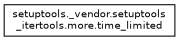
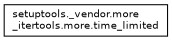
(90, 20) -> (86, 20)
